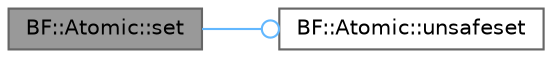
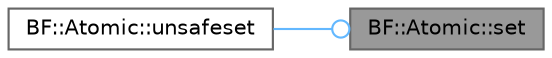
(232, 29) -> (303, 29)
